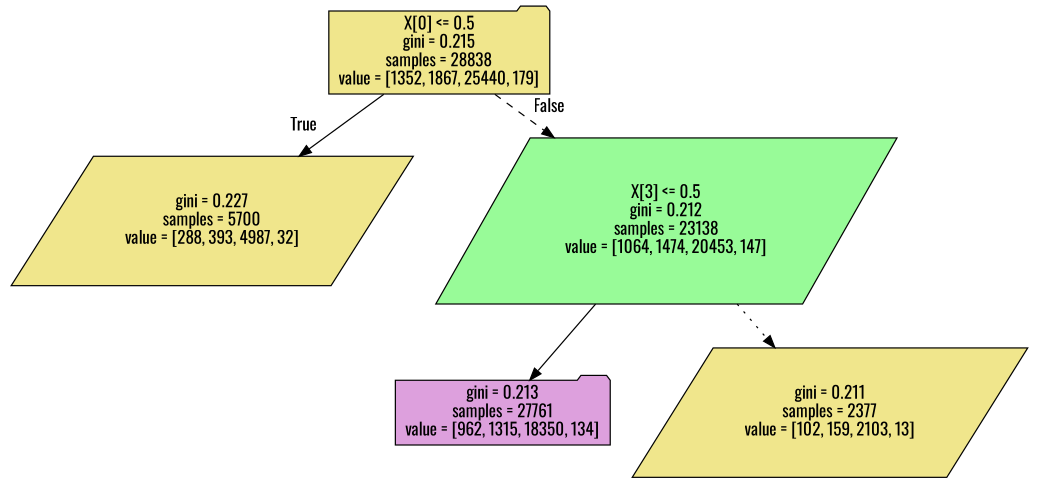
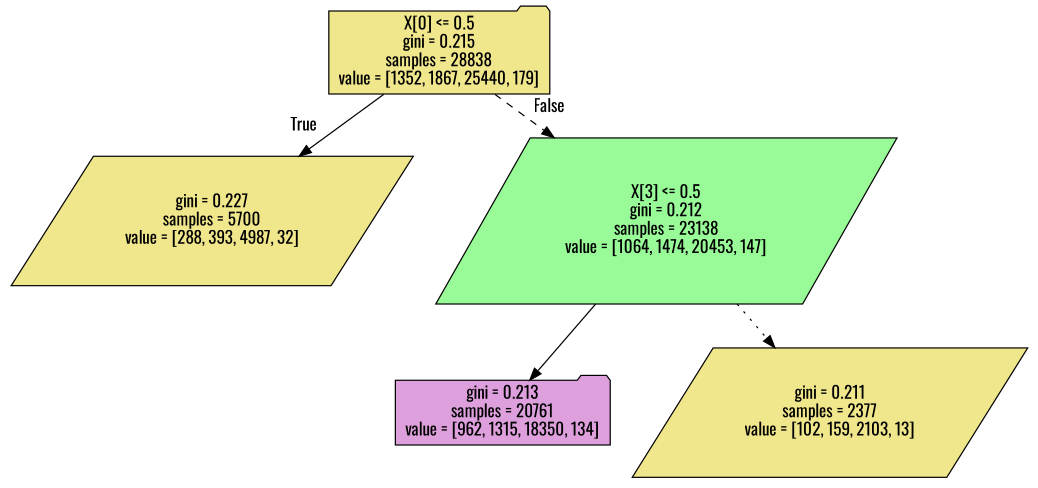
(503, 413) -> (503, 413)
